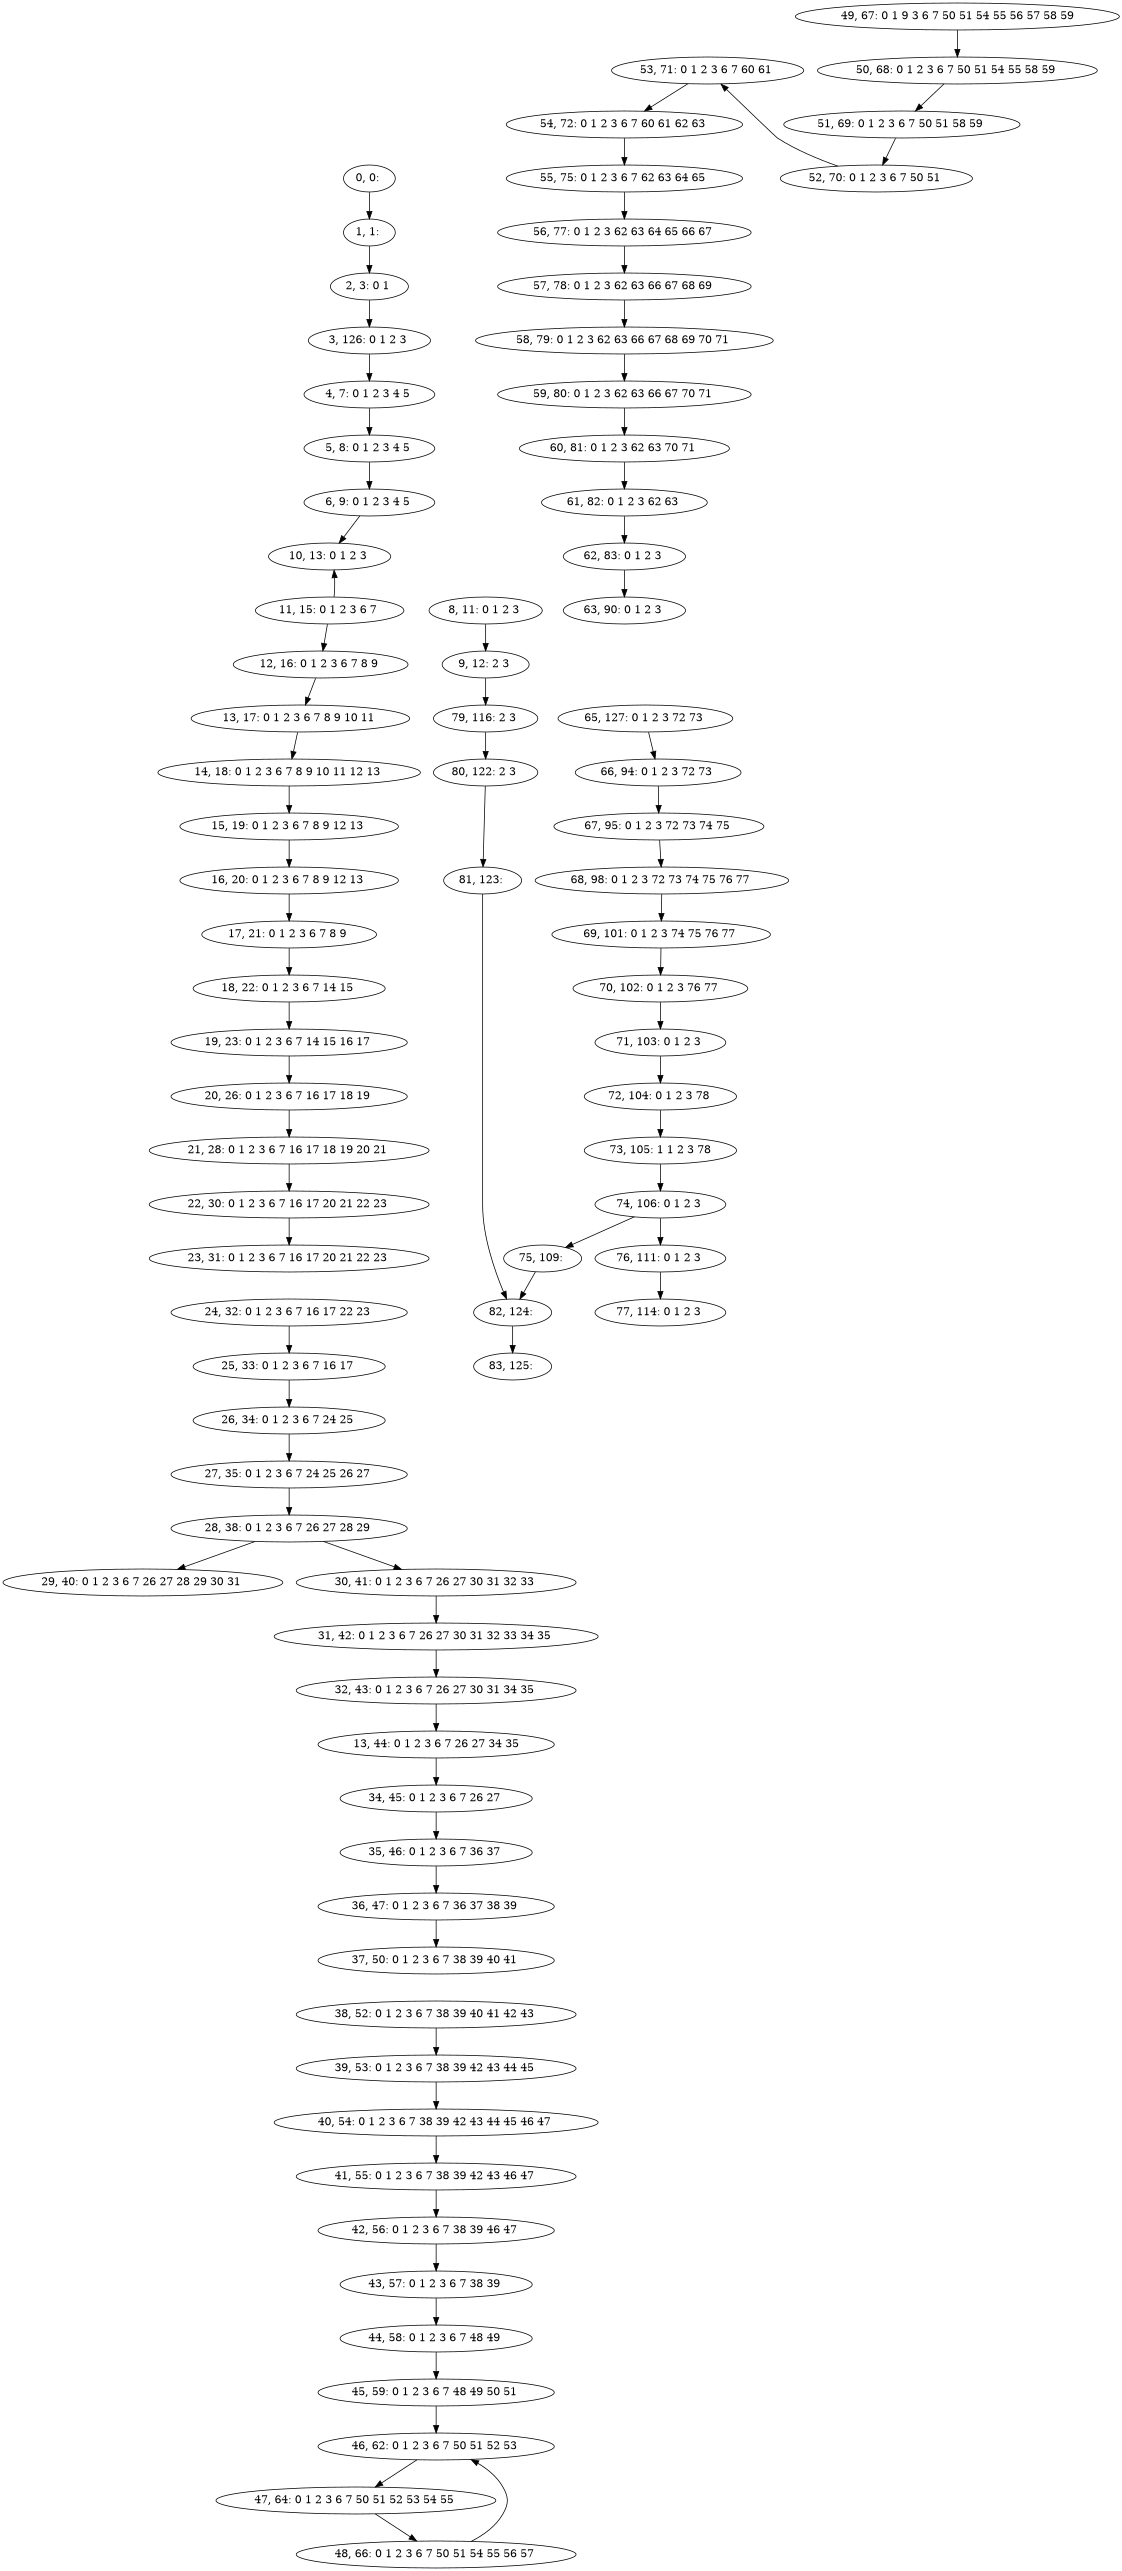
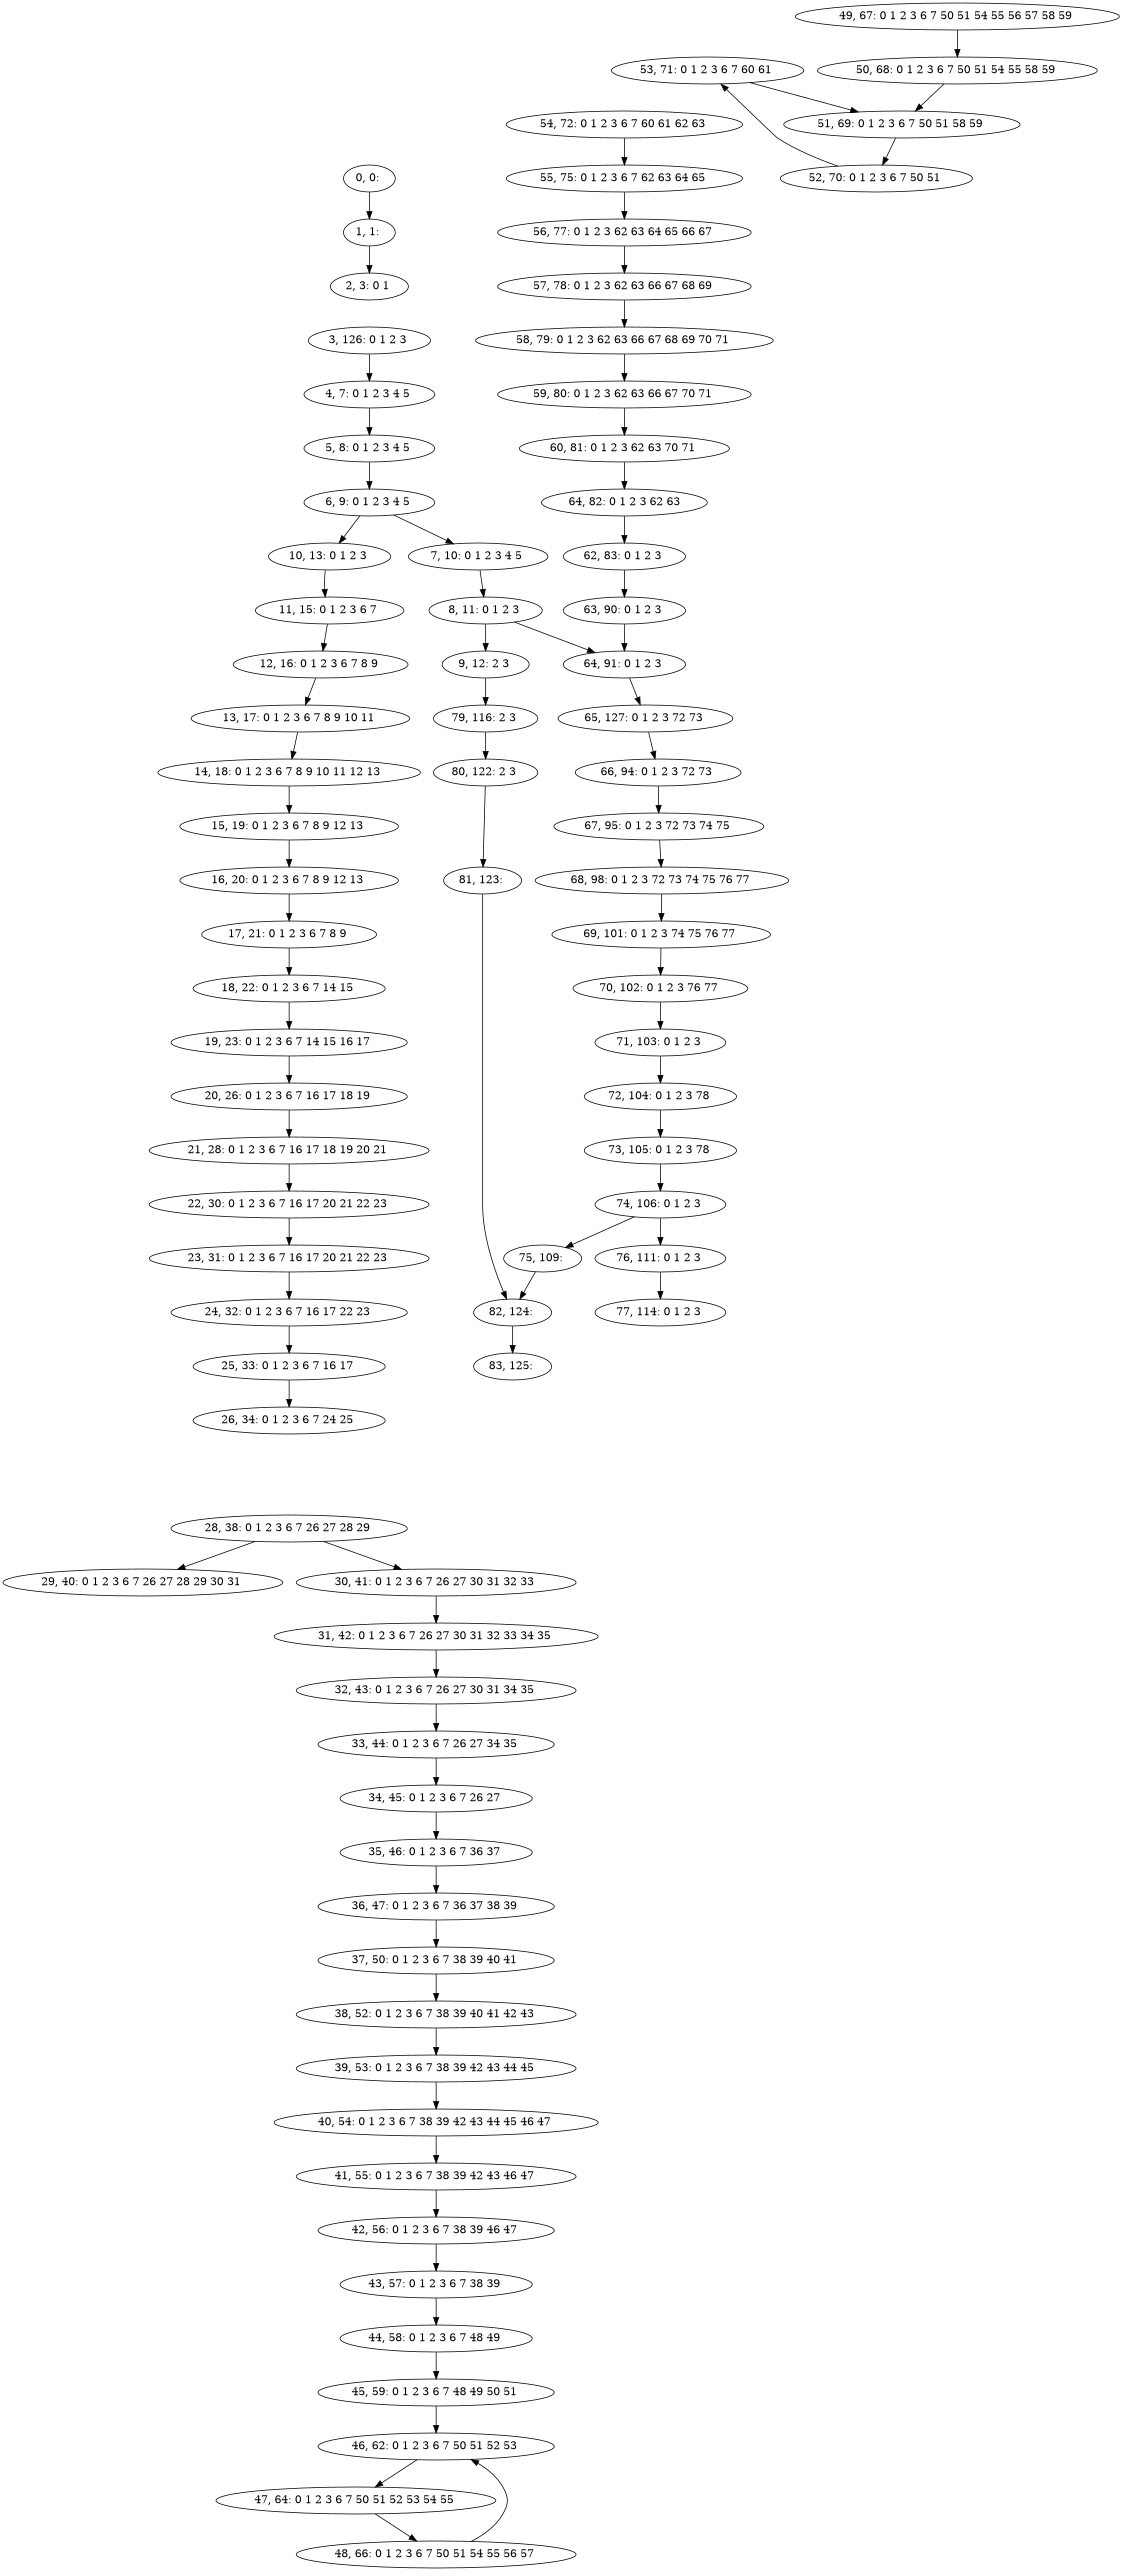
(957, 16) -> (957, 16)
(669, 95) -> (800, 96)
(369, 310) -> none
(624, 502) -> (624, 502)
none -> (478, 556)
(335, 587) -> (325, 580)
none -> (624, 664)
(660, 1150) -> (660, 1150)
none -> (289, 1282)
(289, 1474) -> none
(436, 1744) -> (436, 1744)
none -> (436, 1984)
